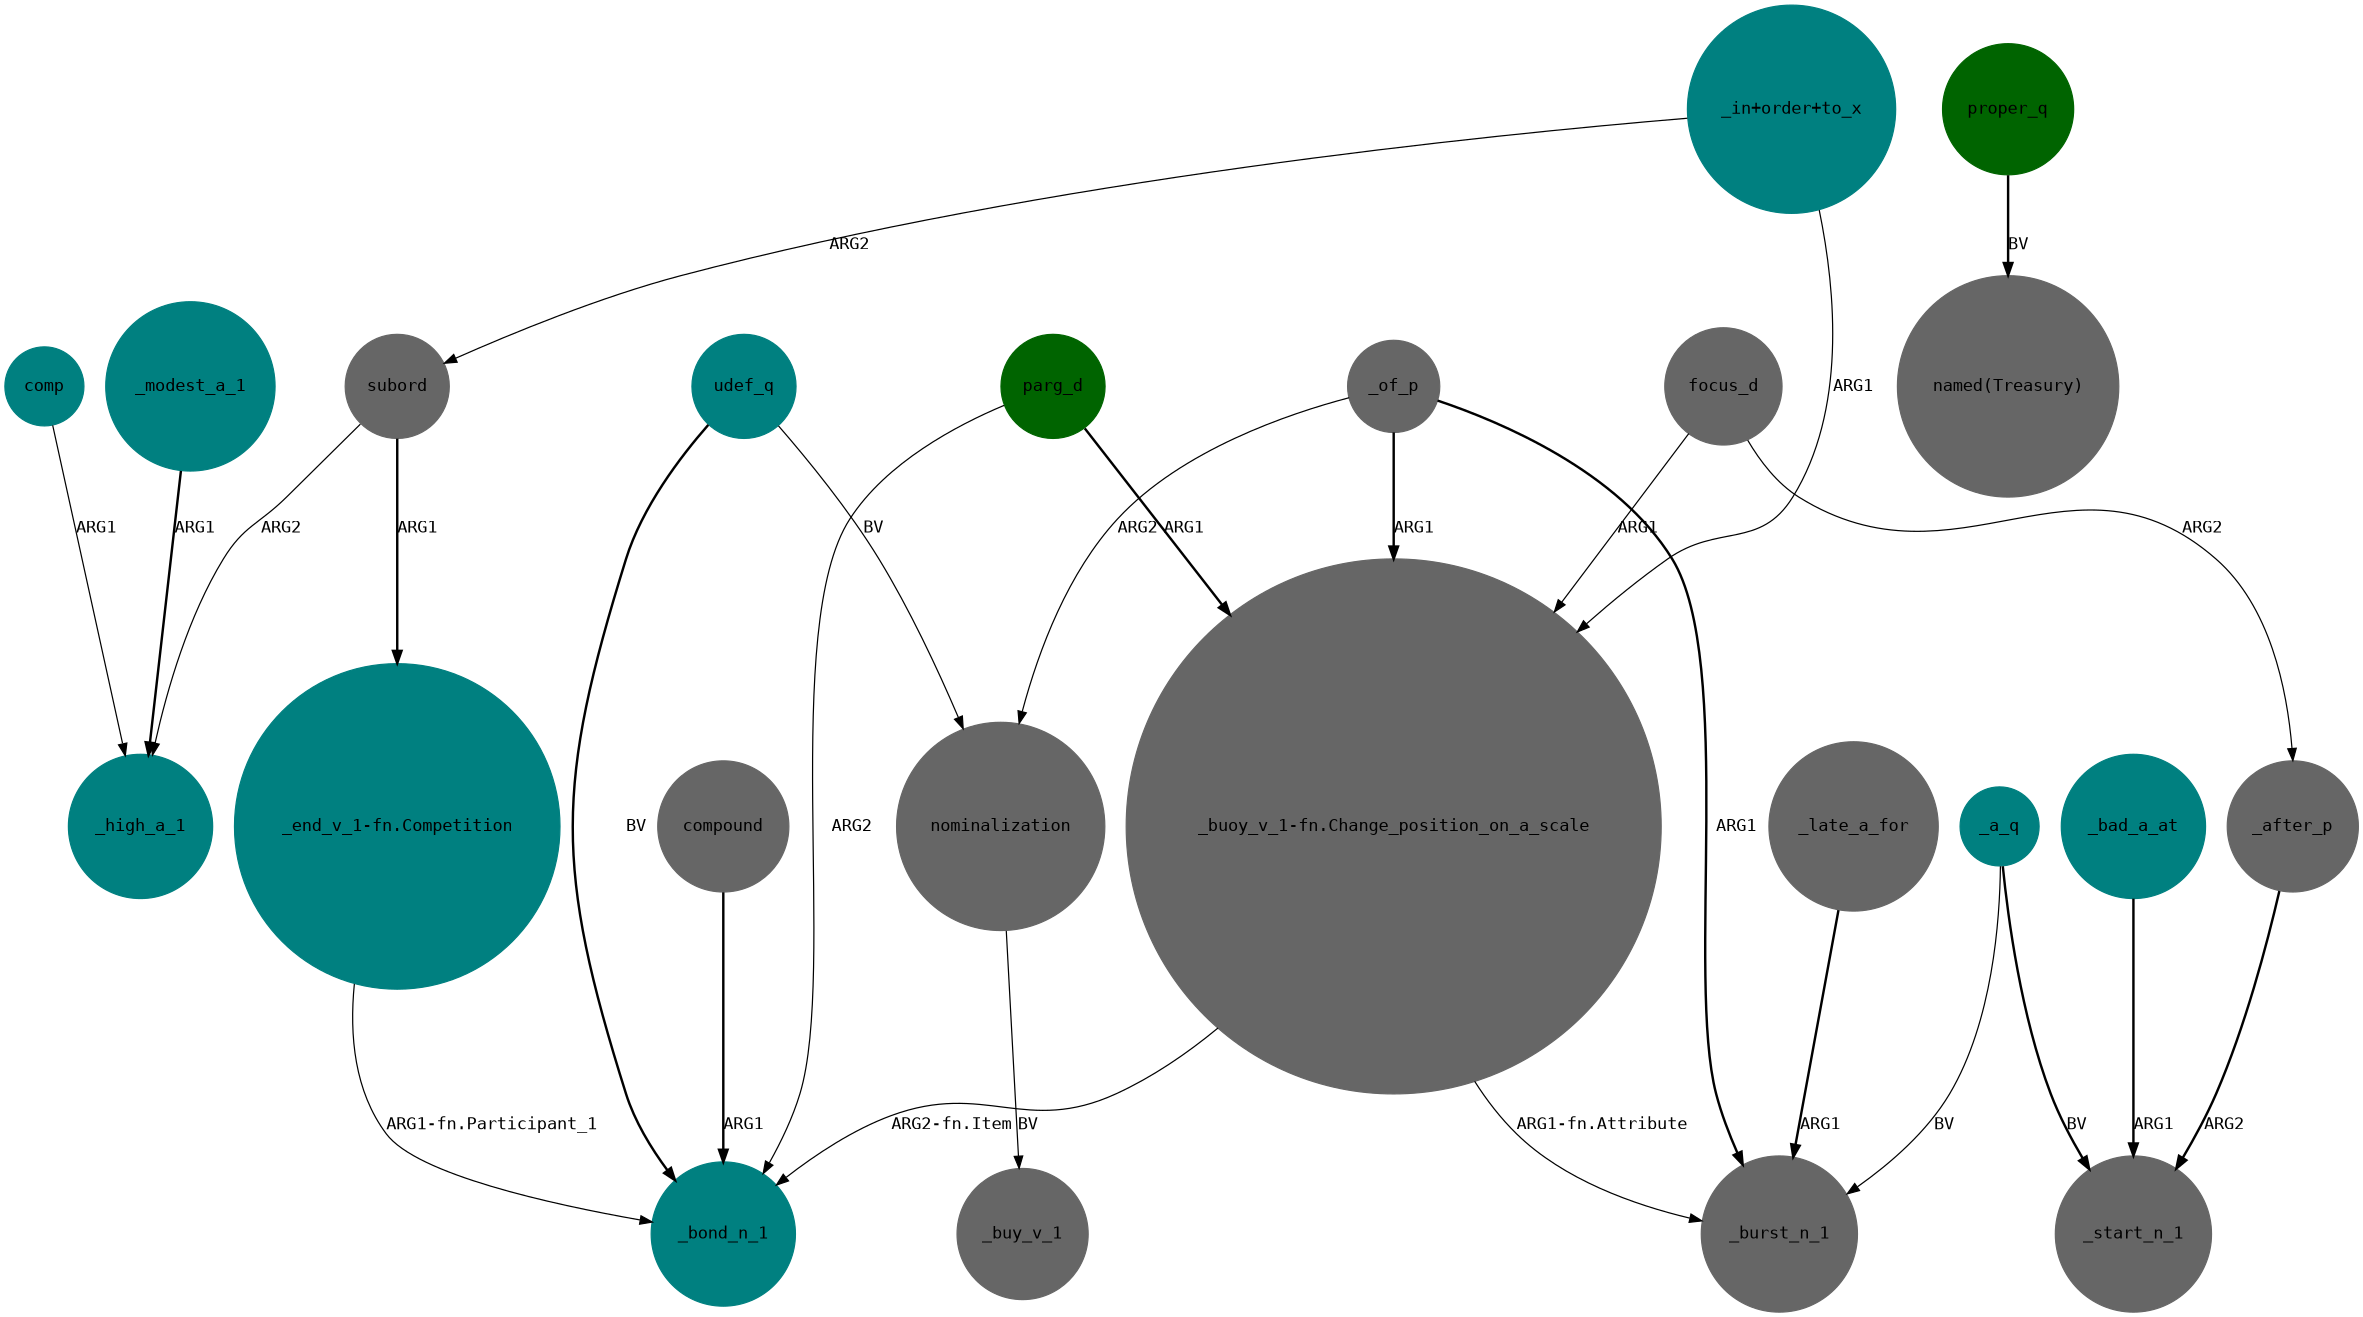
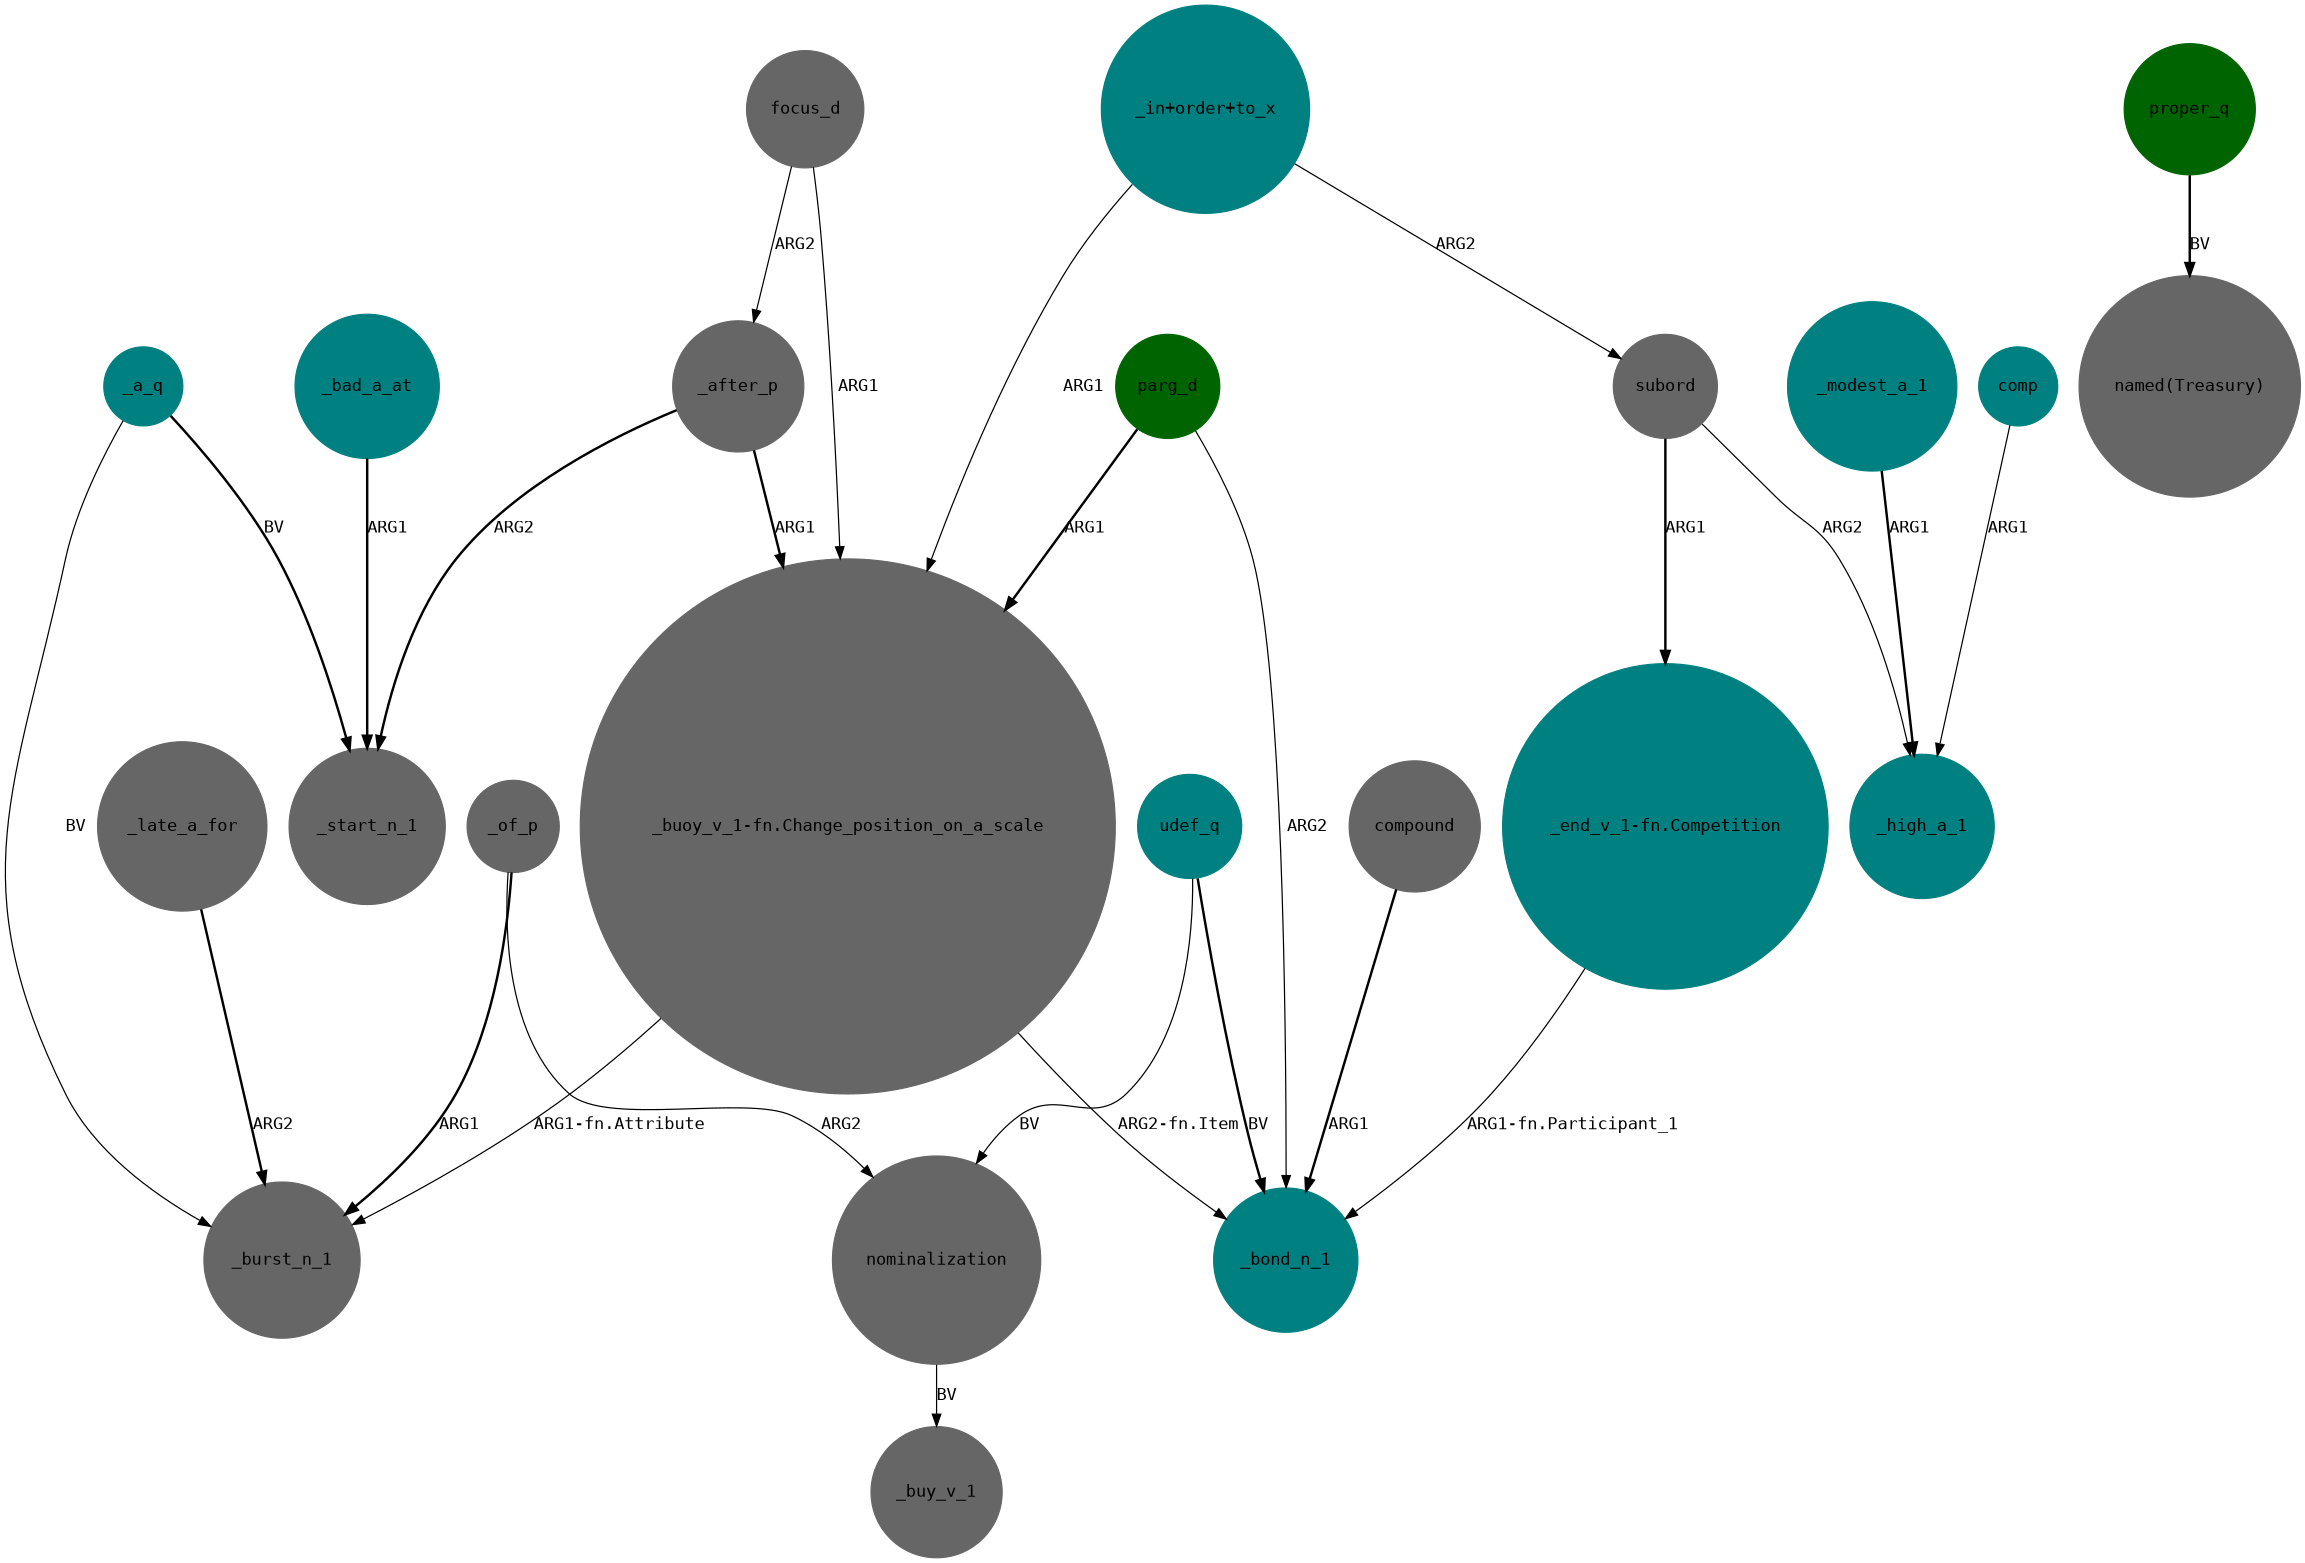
(1394, 489) -> (767, 502)
(1821, 1125) -> (274, 1125)
